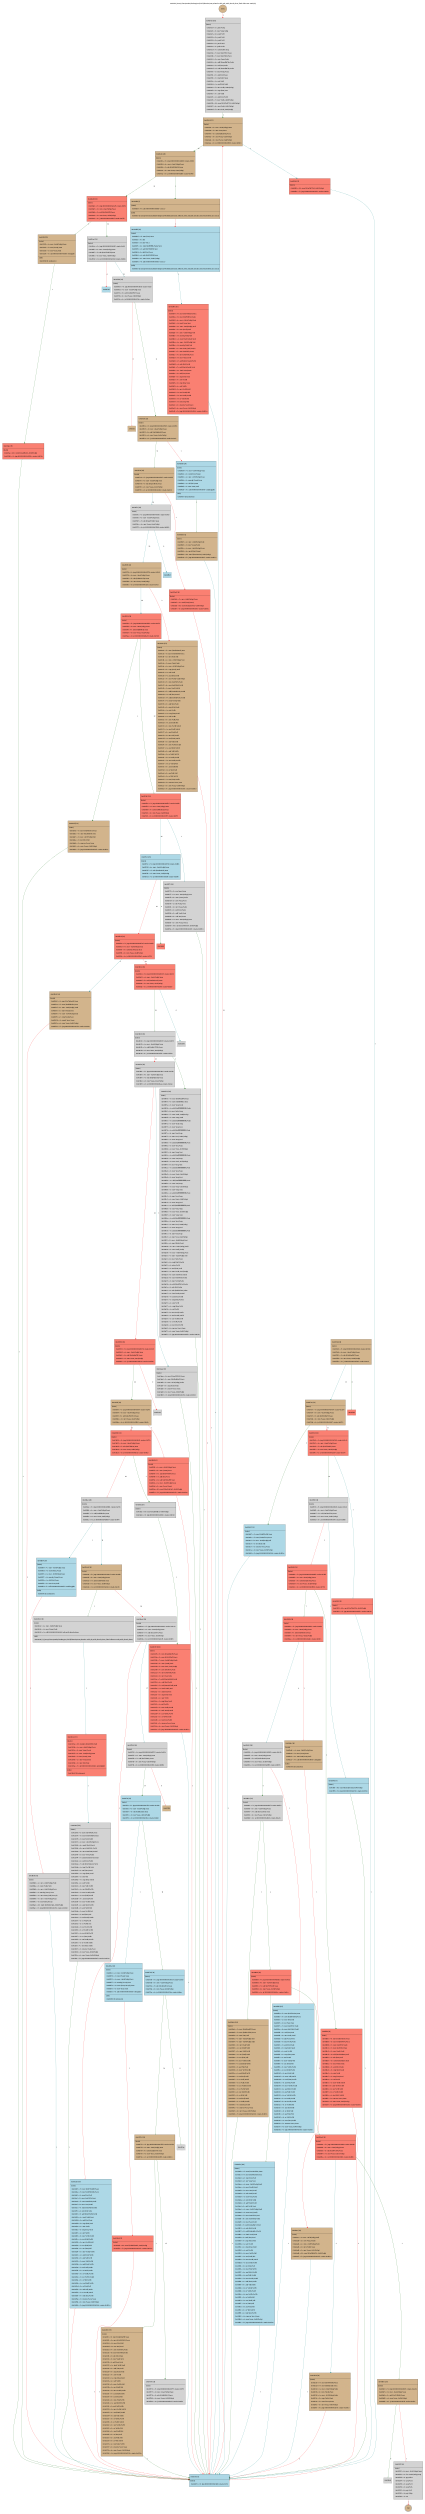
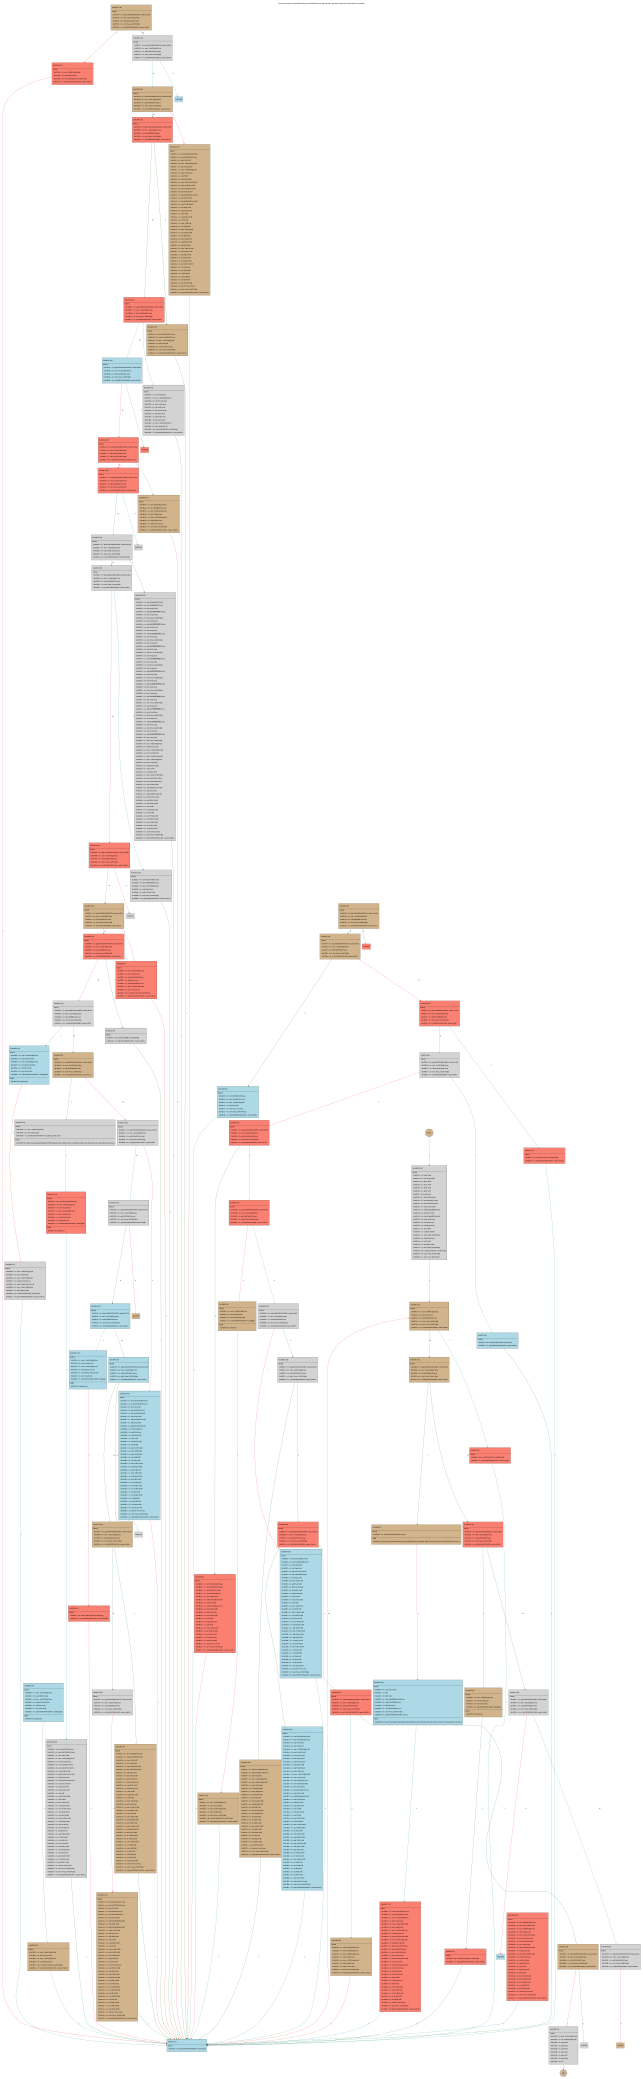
(158, 429) -> none
(173, 1580) -> (162, 1540)
none -> (117, 1957)
